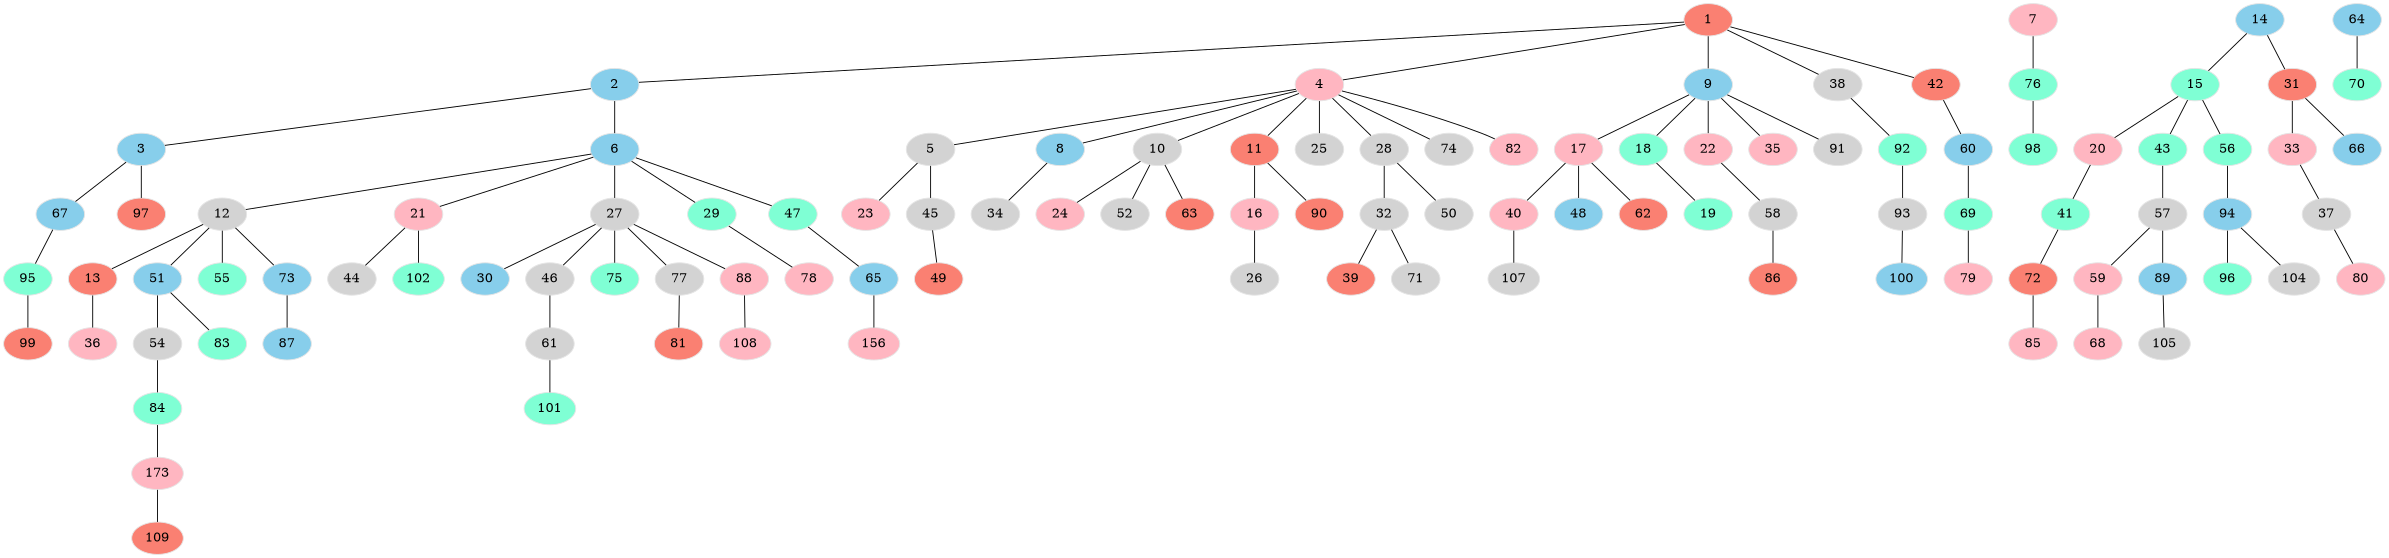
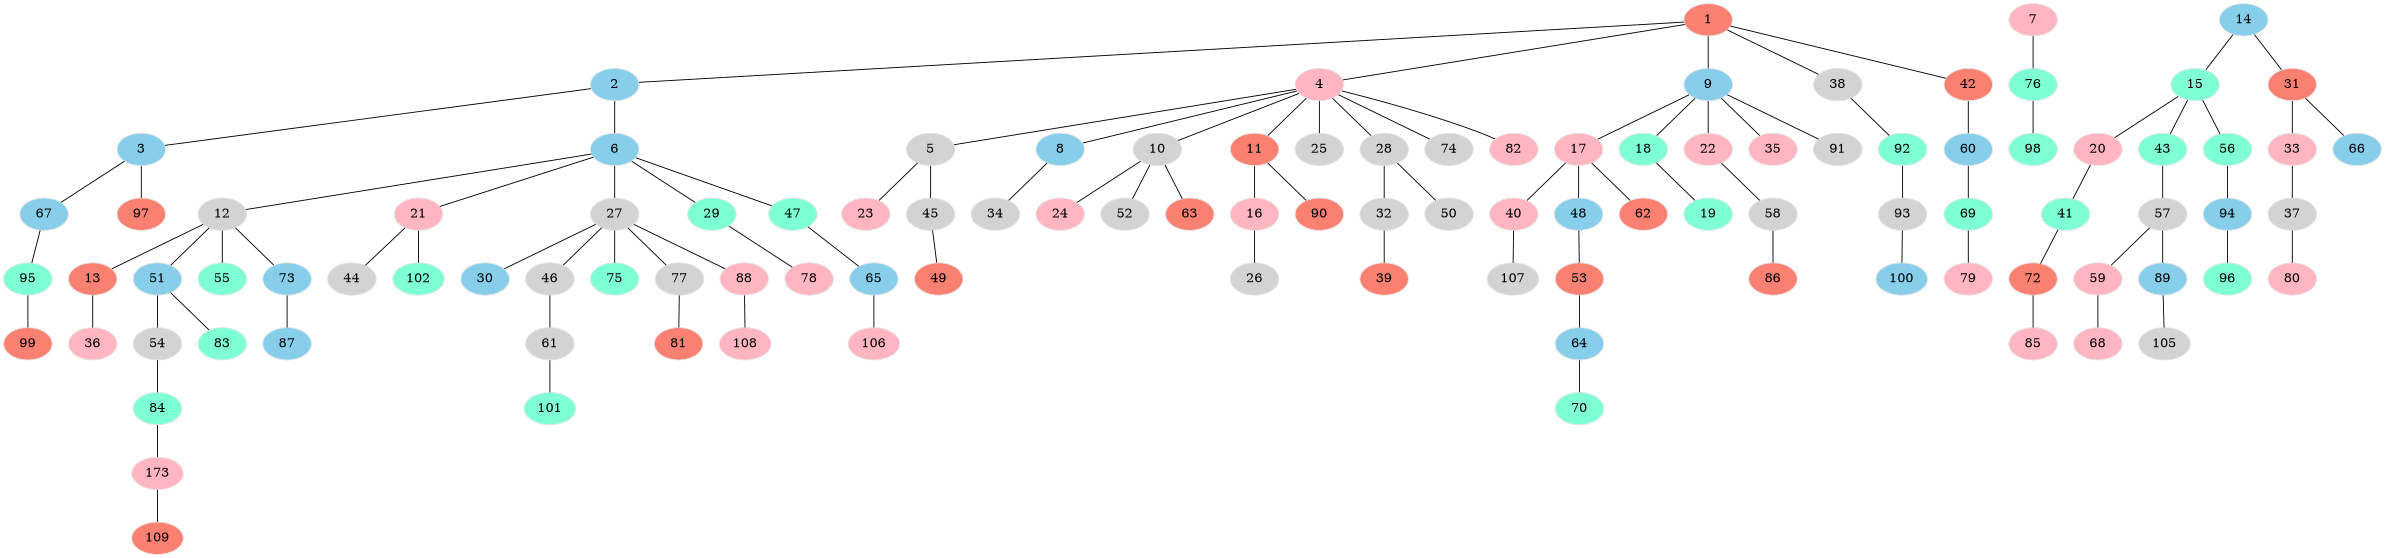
(1416, 279) -> none
none -> (1579, 279)
(2294, 279) -> none
(874, 344) -> (874, 344)
